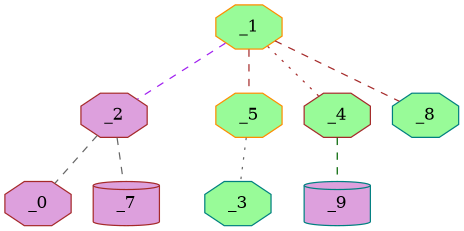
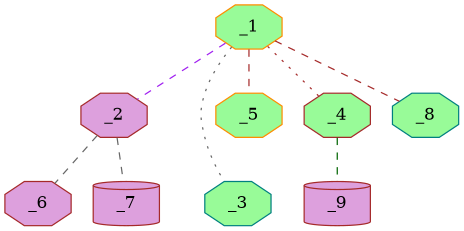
(243, 160) -> (201, 112)
(38, 204) -> (38, 204)
(337, 204) -> (337, 204)
